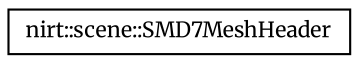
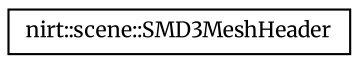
(179, 32) -> (179, 32)
